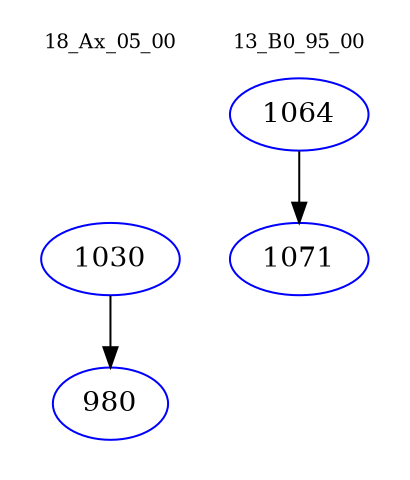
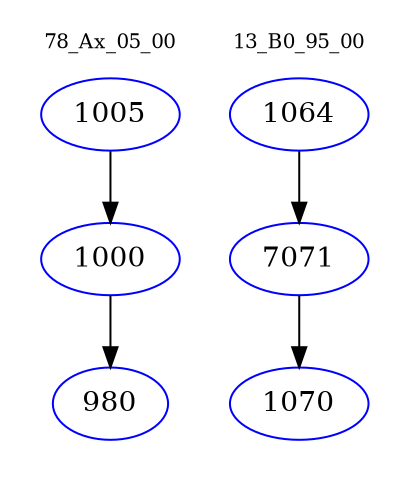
(110, 43) -> (110, 43)
none -> (110, 114)
(110, 259) -> (110, 259)
(299, 259) -> (299, 259)
none -> (299, 404)
